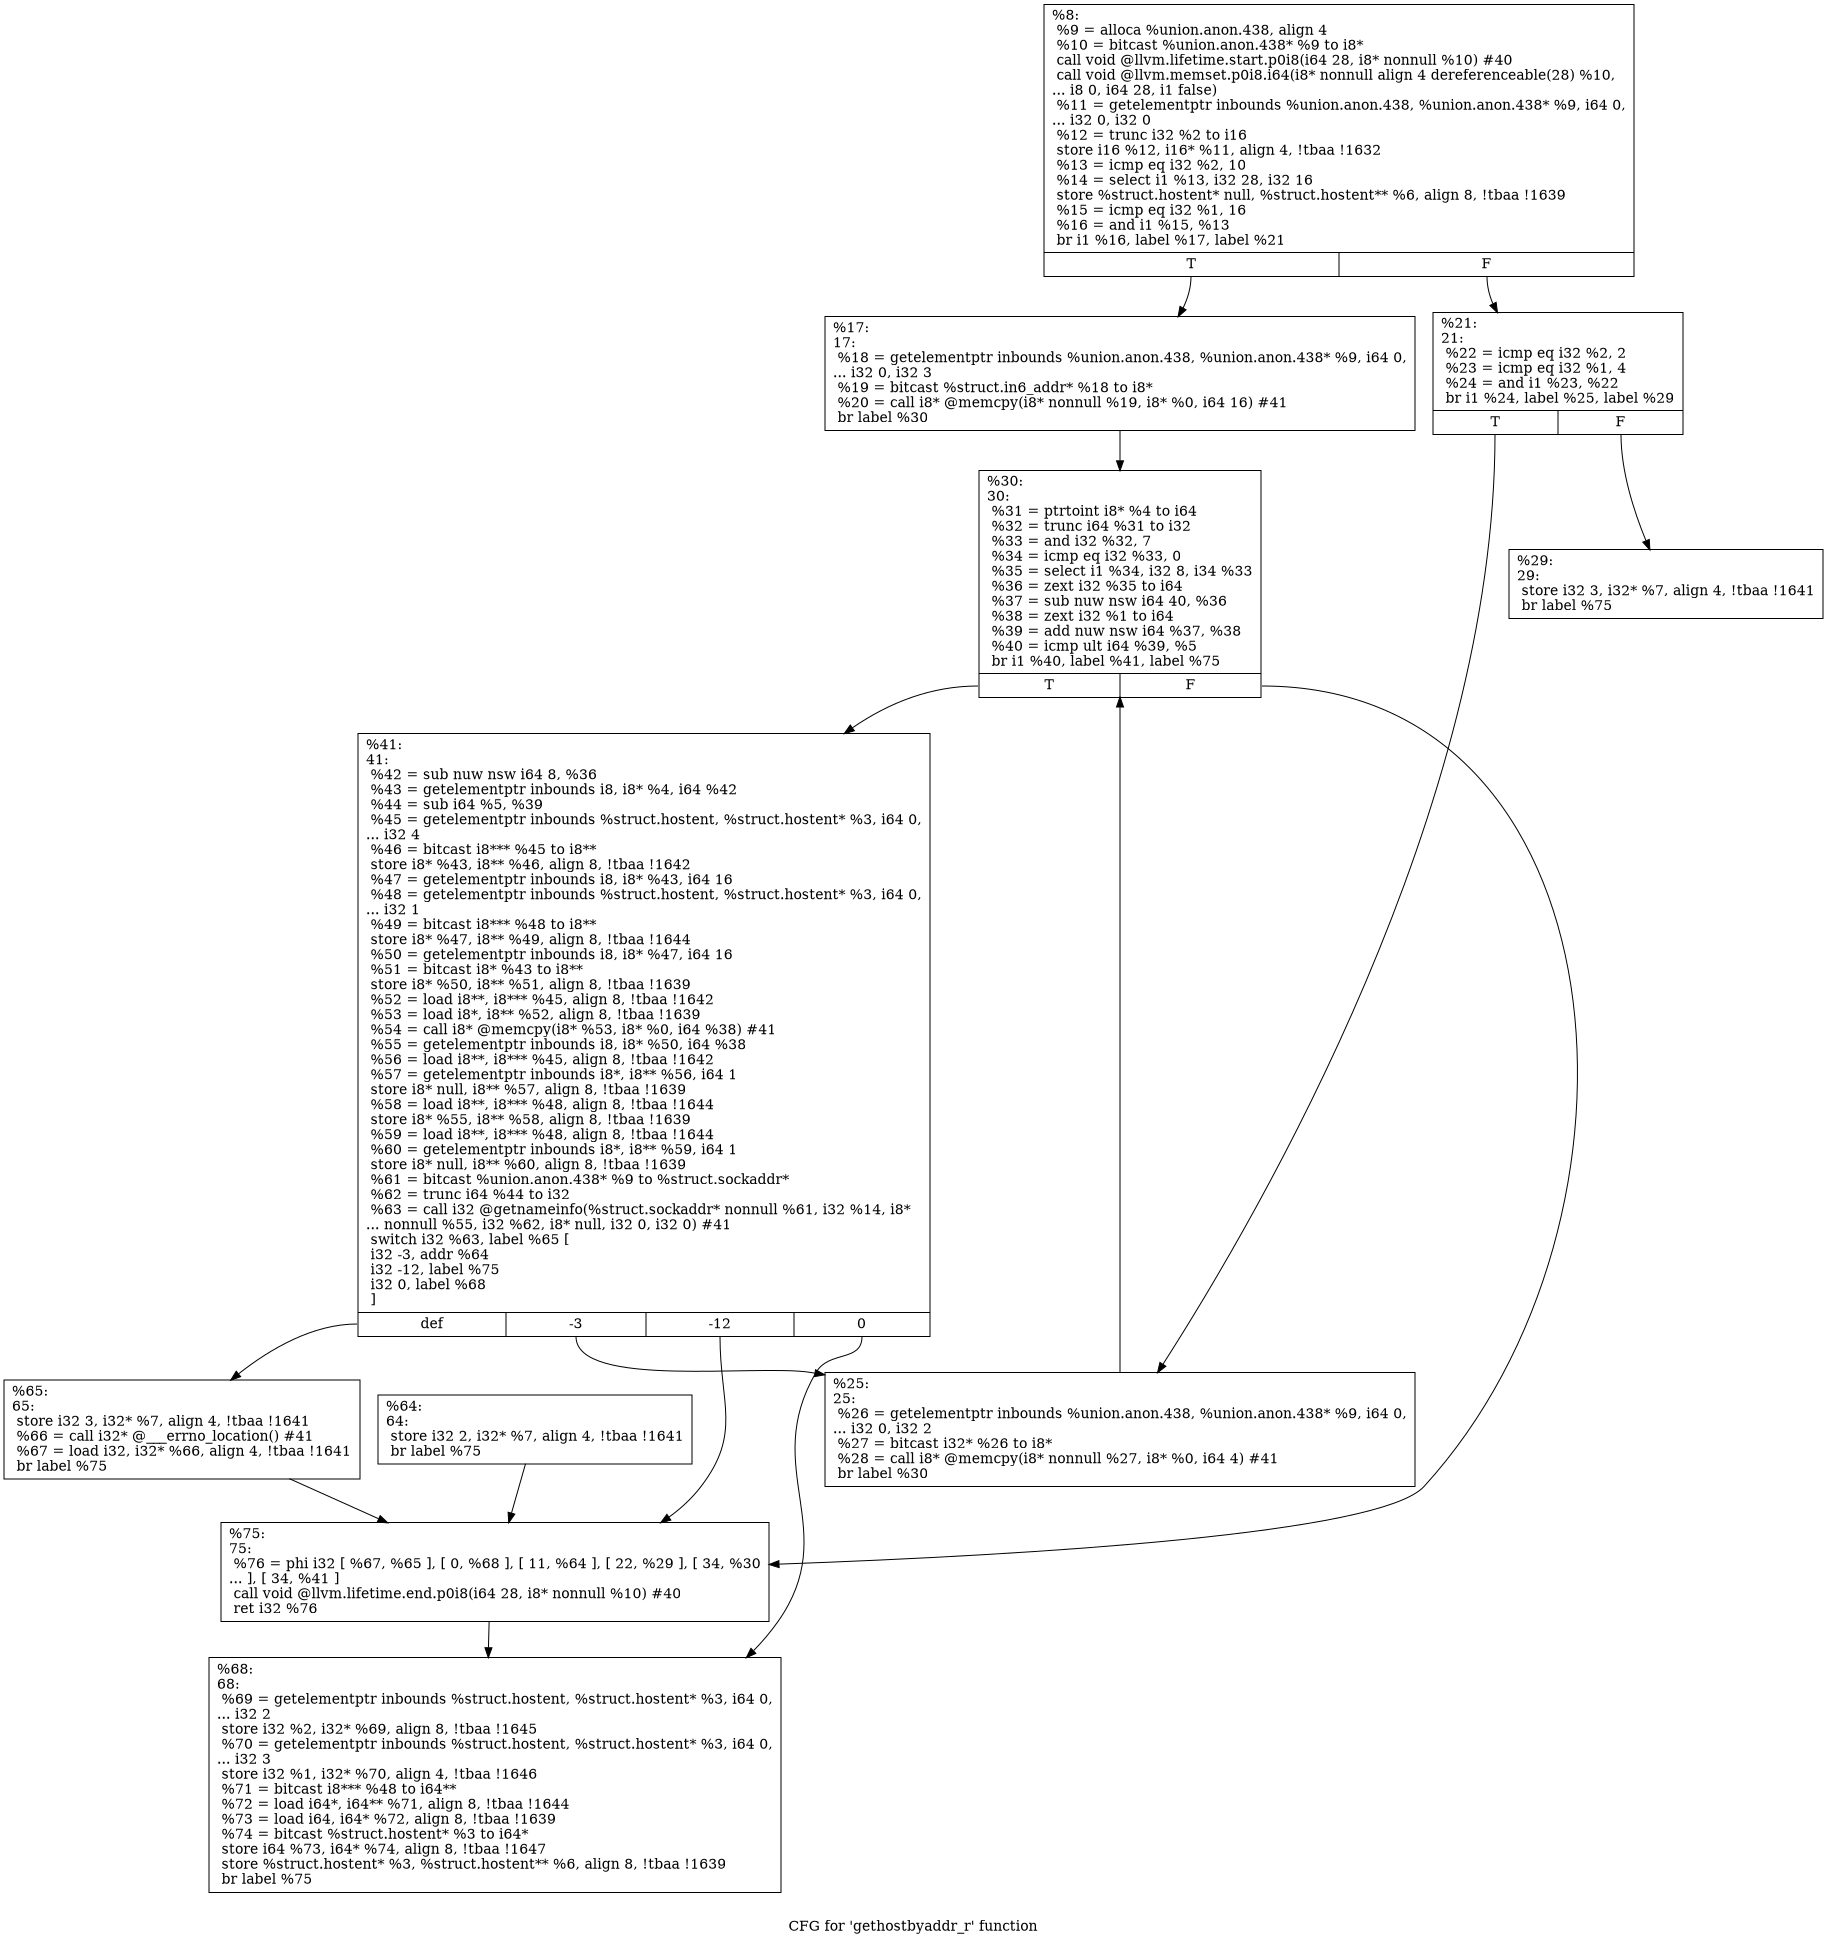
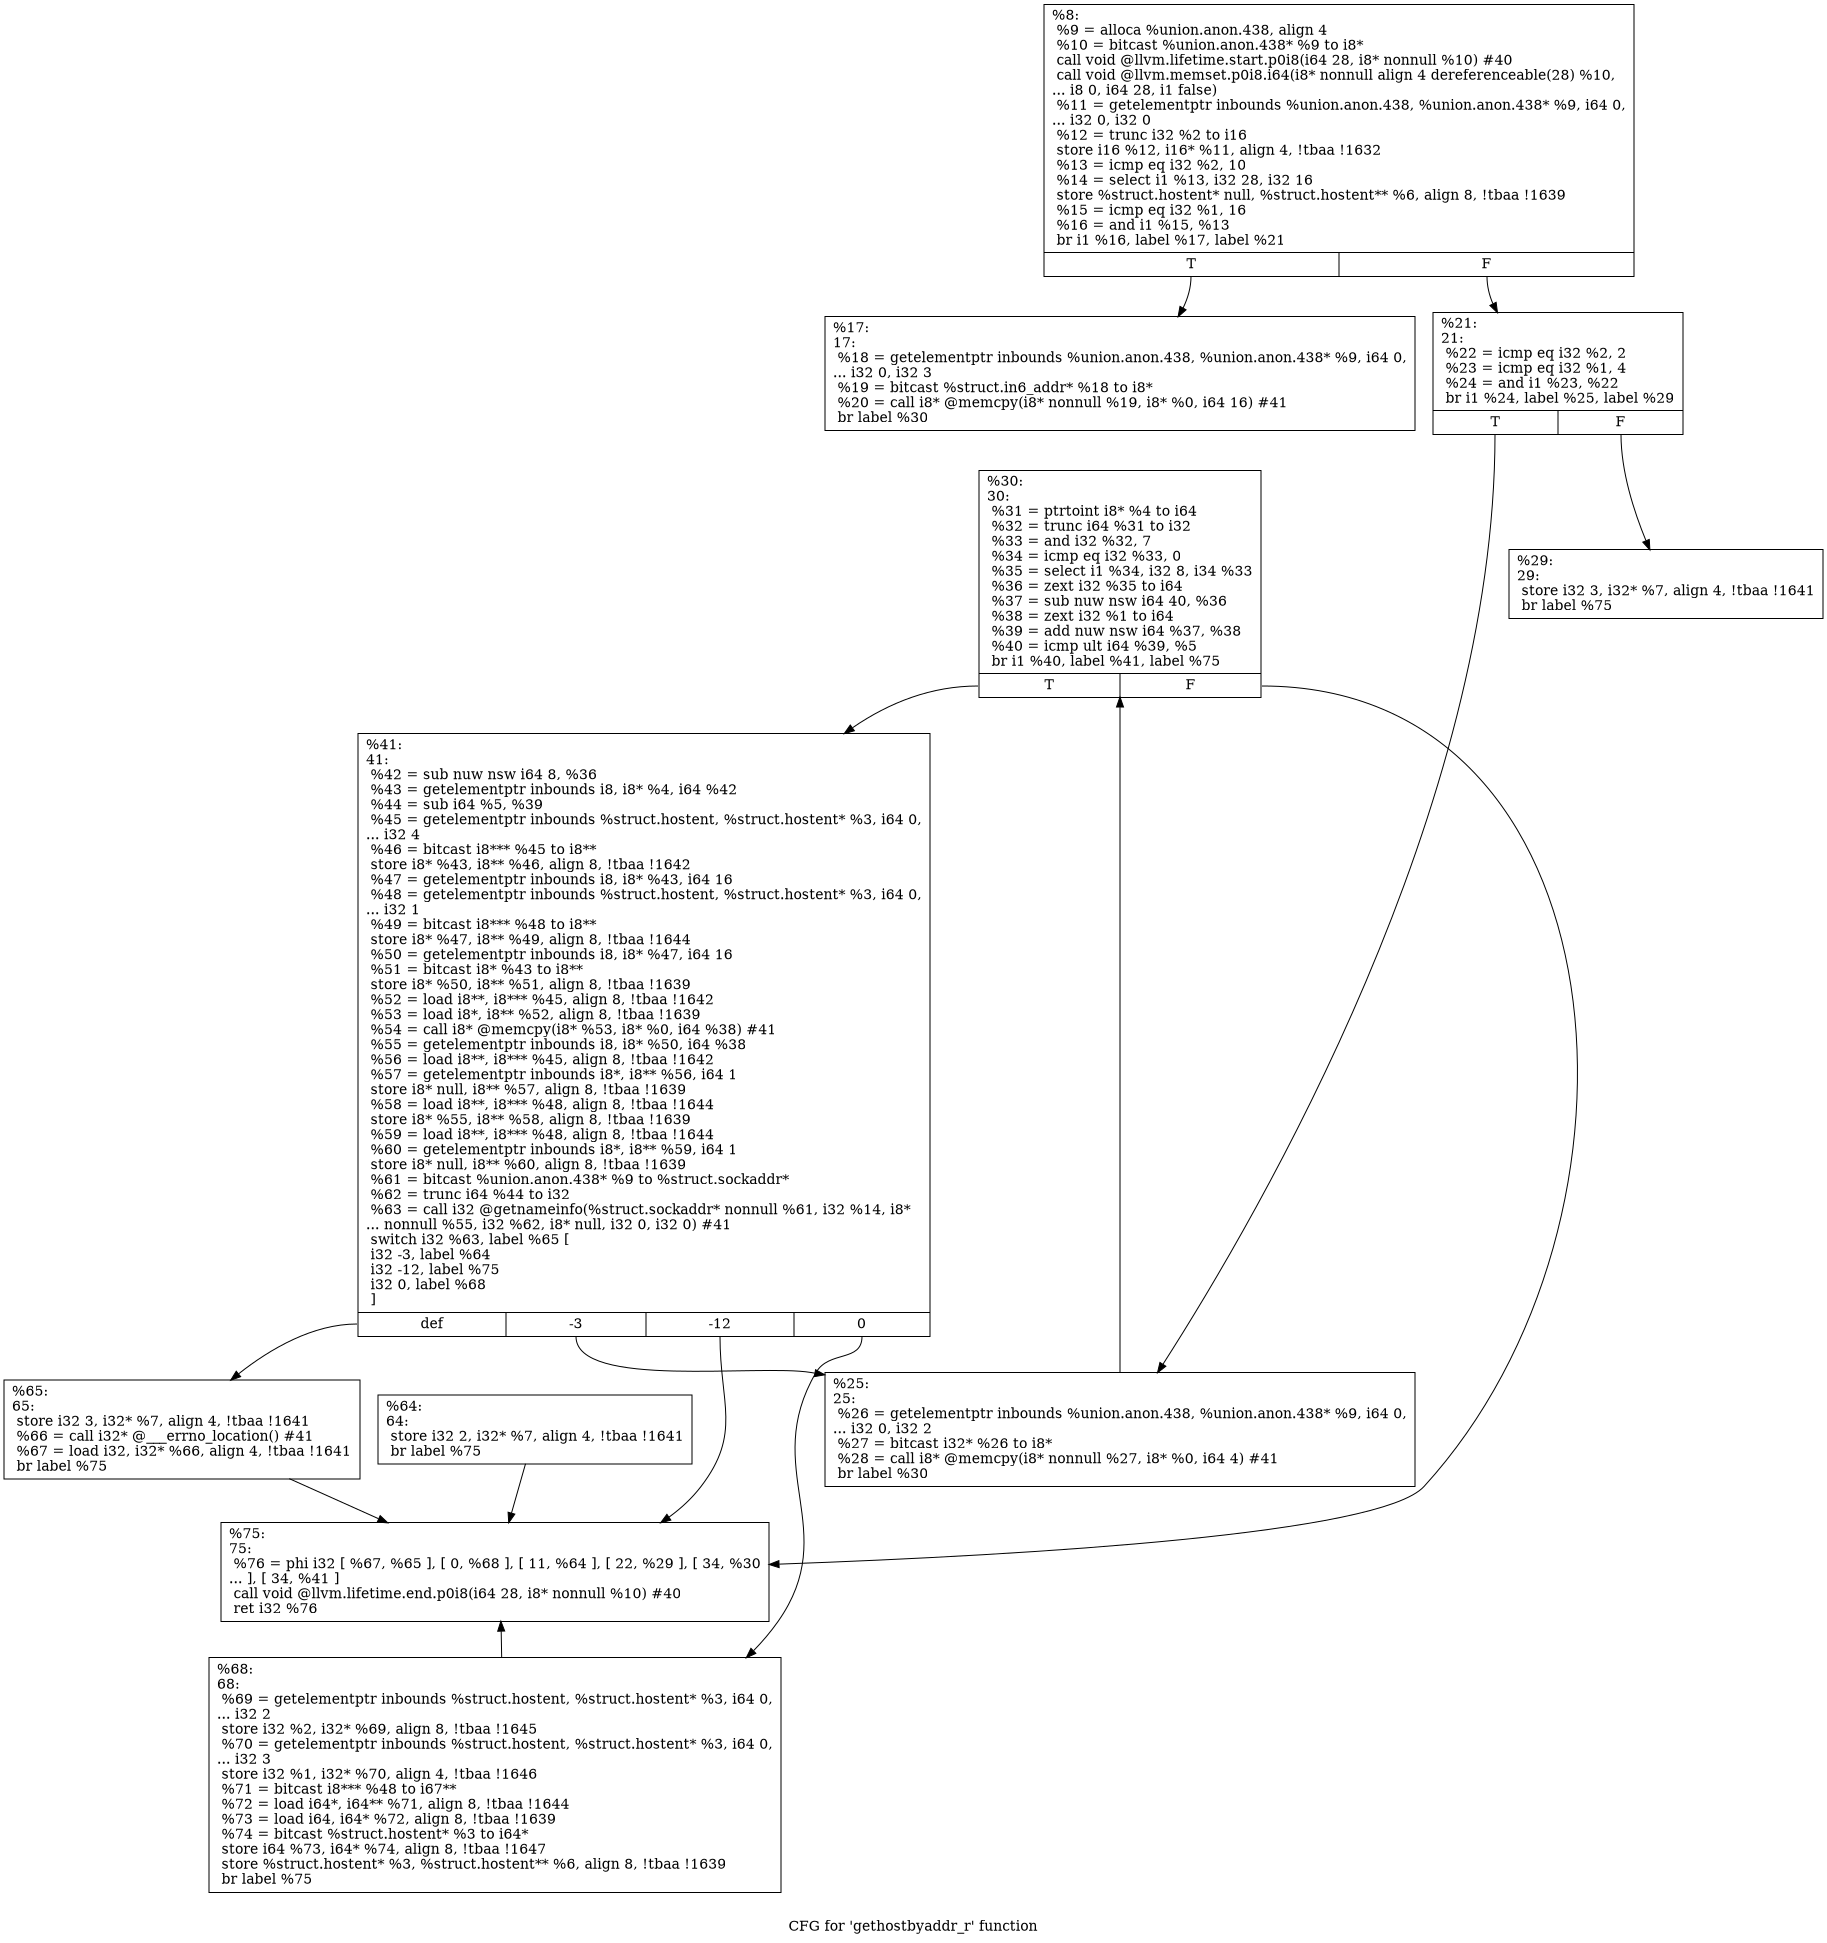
(1120, 445) -> none
(428, 1255) -> (428, 1255)
(489, 1634) -> (501, 1644)
(337, 1790) -> (337, 1790)
